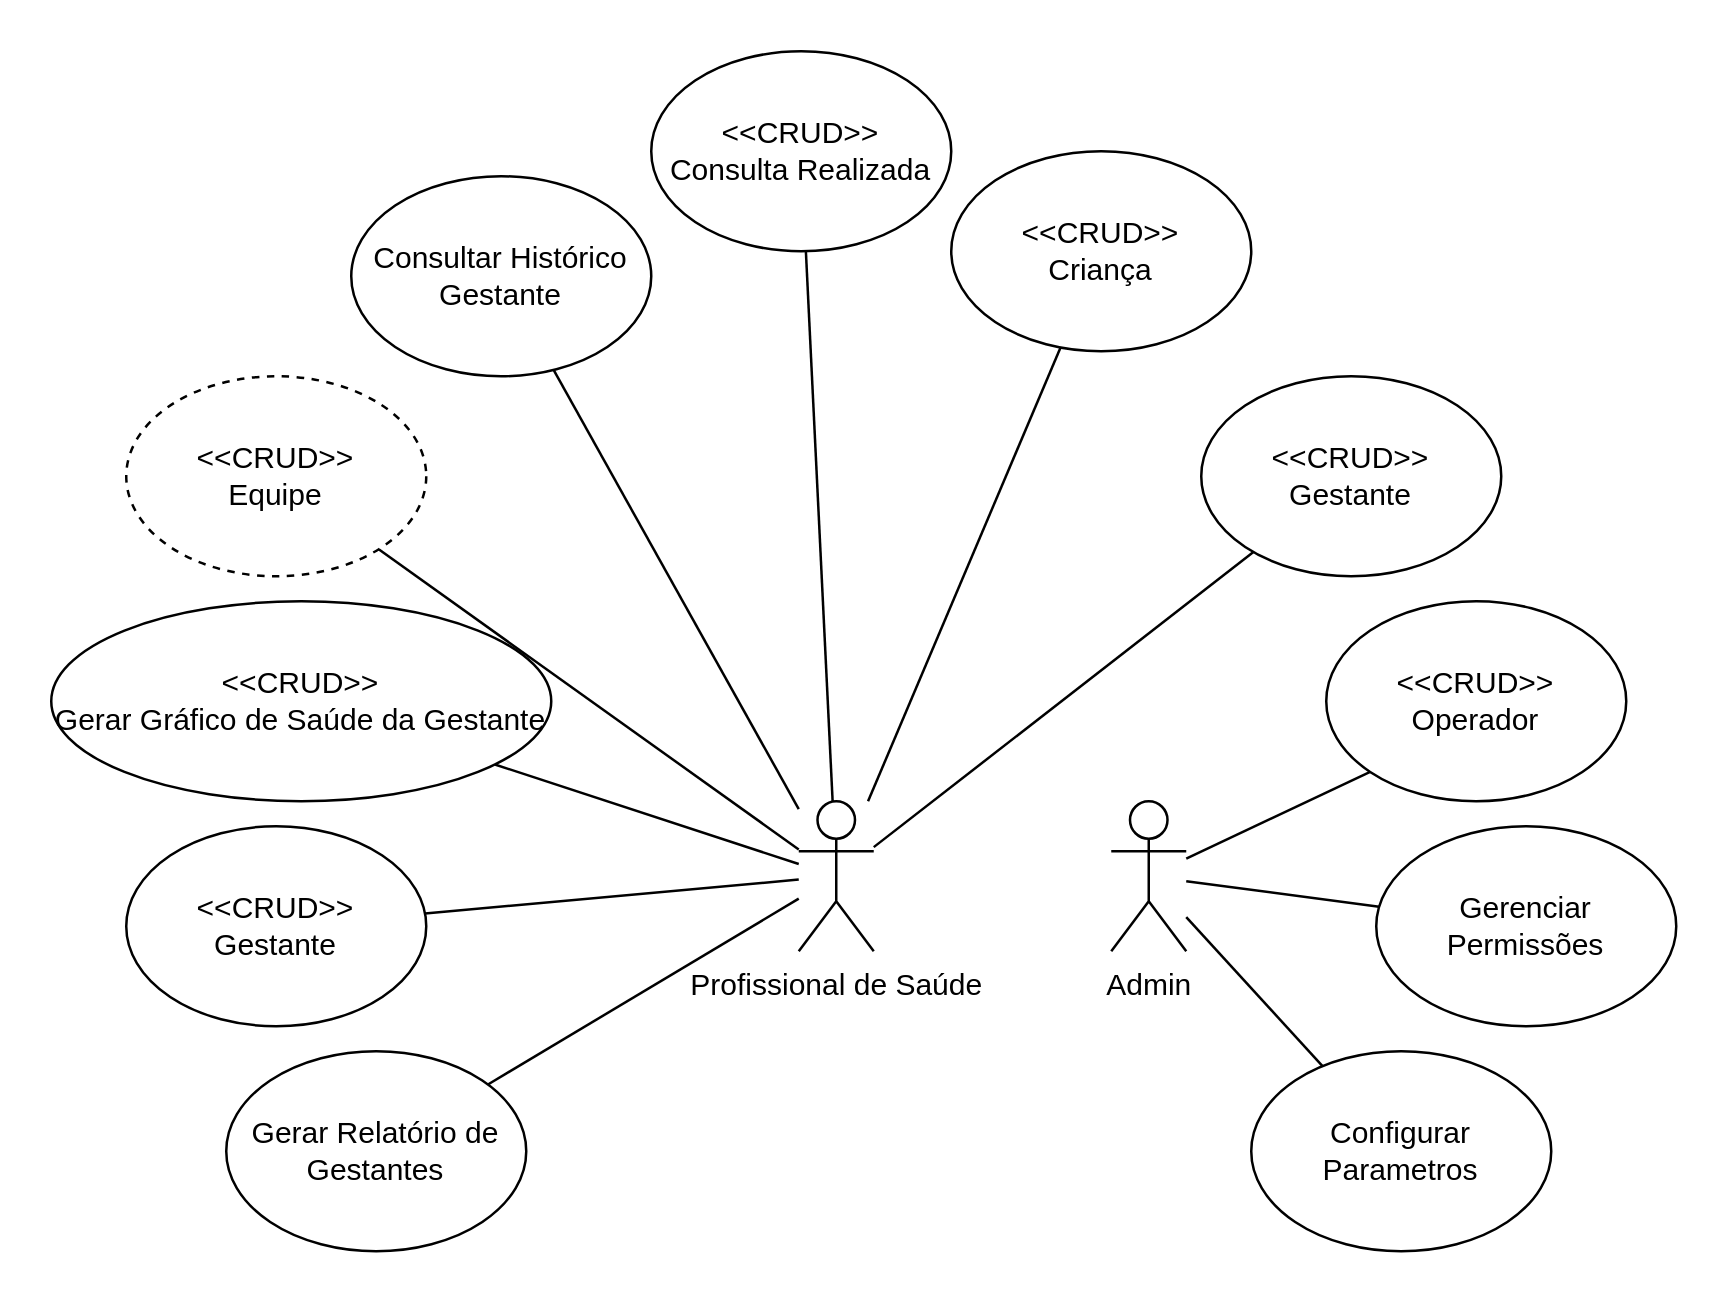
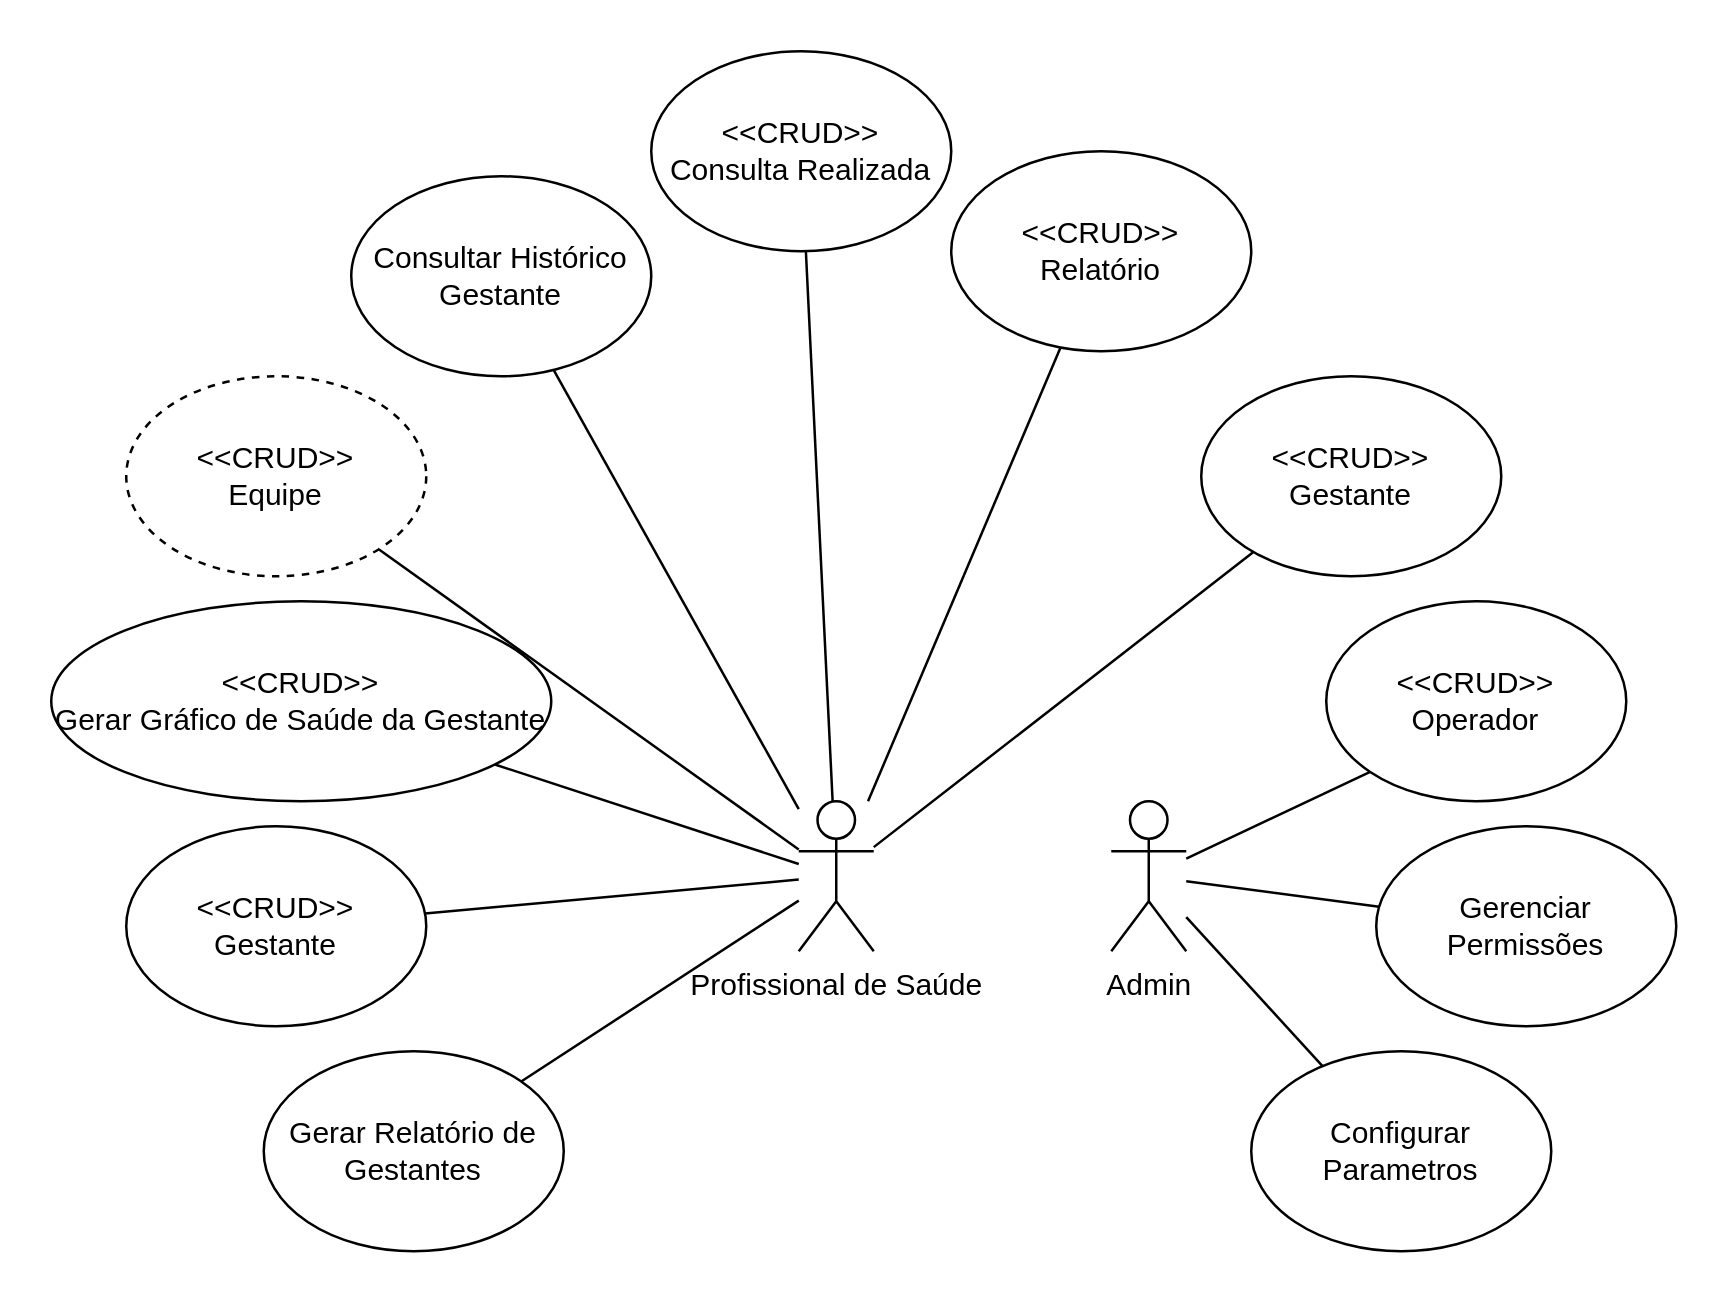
(1101, 251) -> (1101, 251)
(376, 1151) -> (414, 1151)
